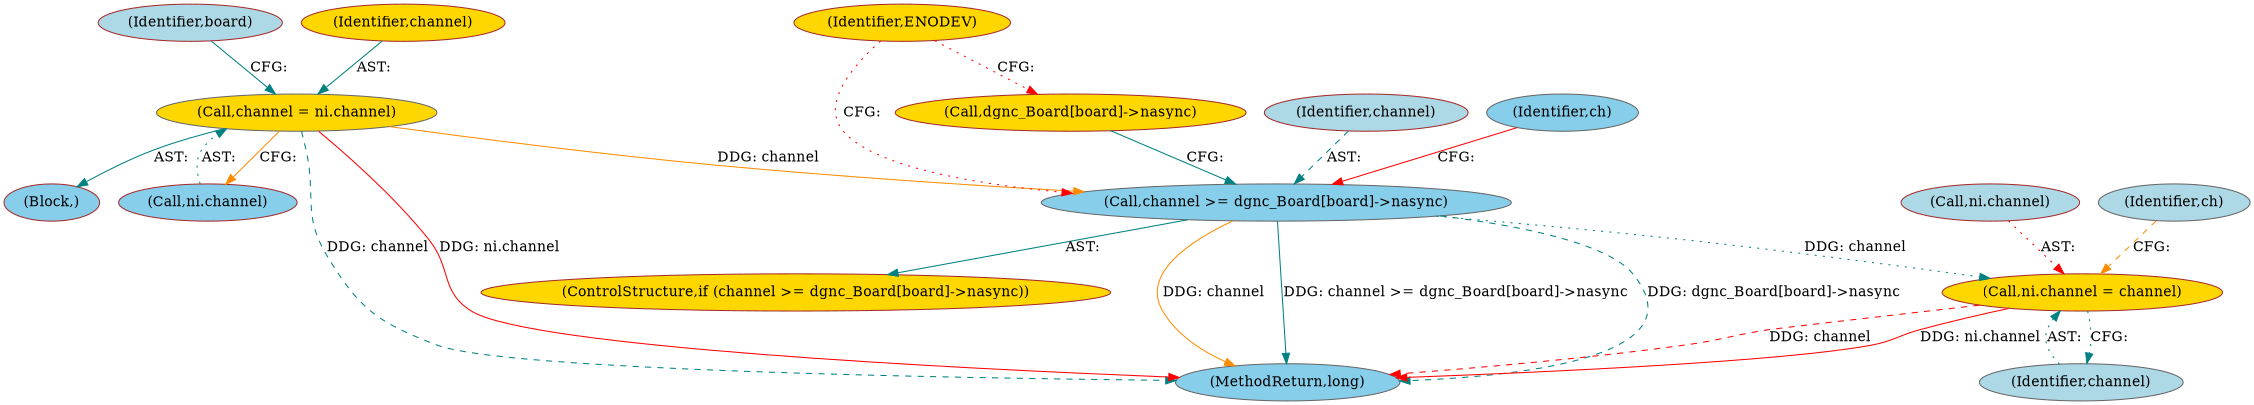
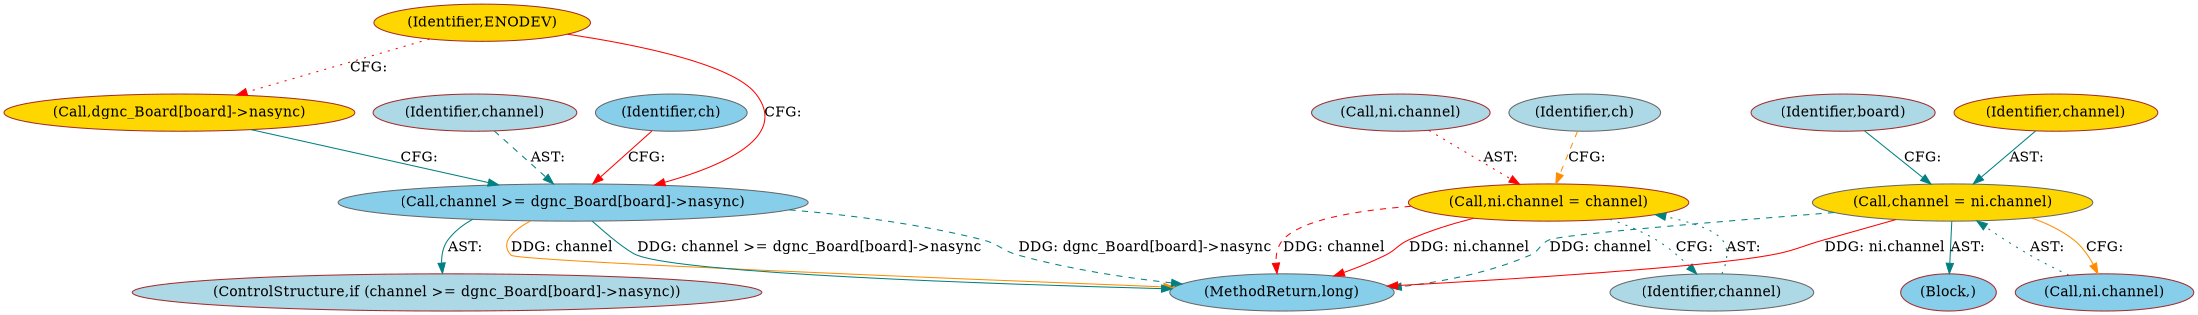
(896, 162) -> (736, 79)
(731, 167) -> none
(1708, 242) -> none
(796, 292) -> (447, 292)
